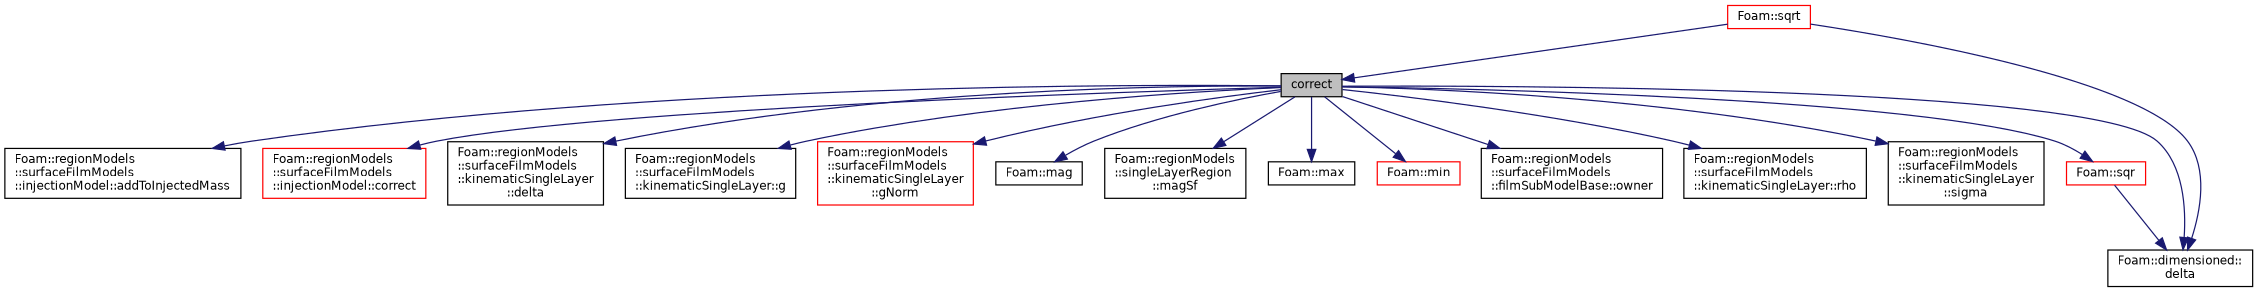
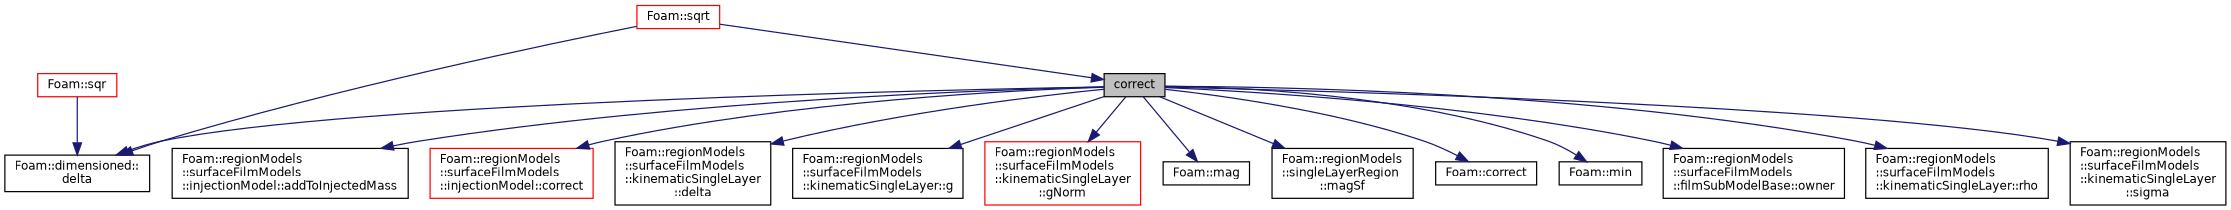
(1715, 100) -> none
(1312, 173) -> (1486, 173)
(1419, 173) -> (1601, 173)
